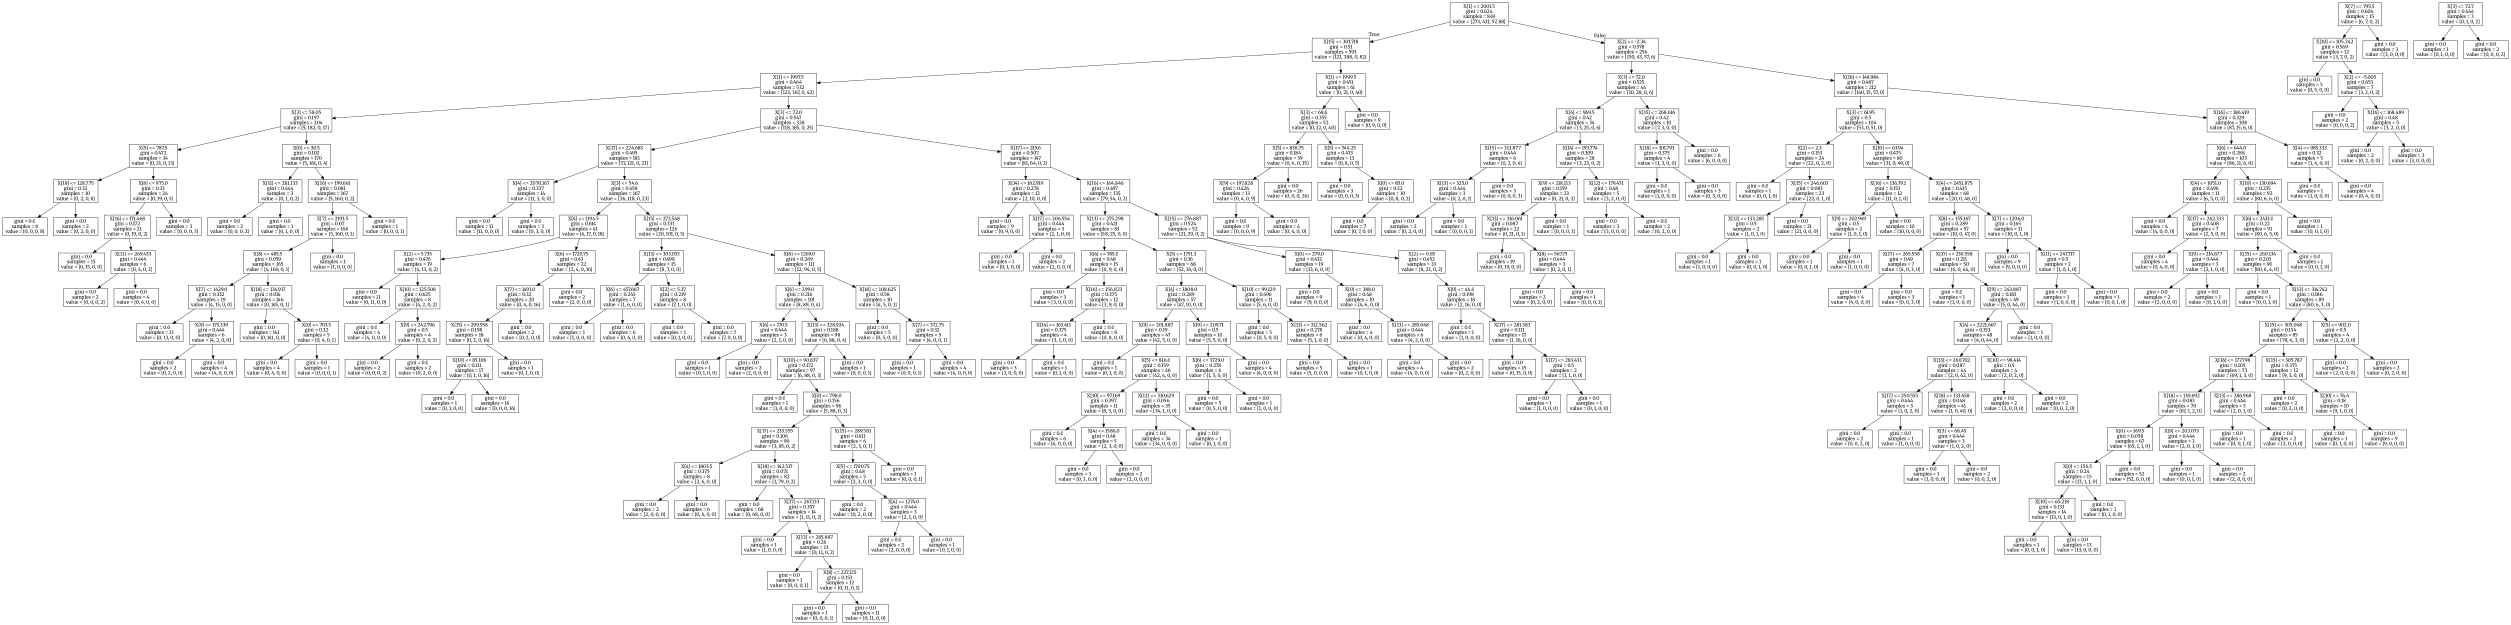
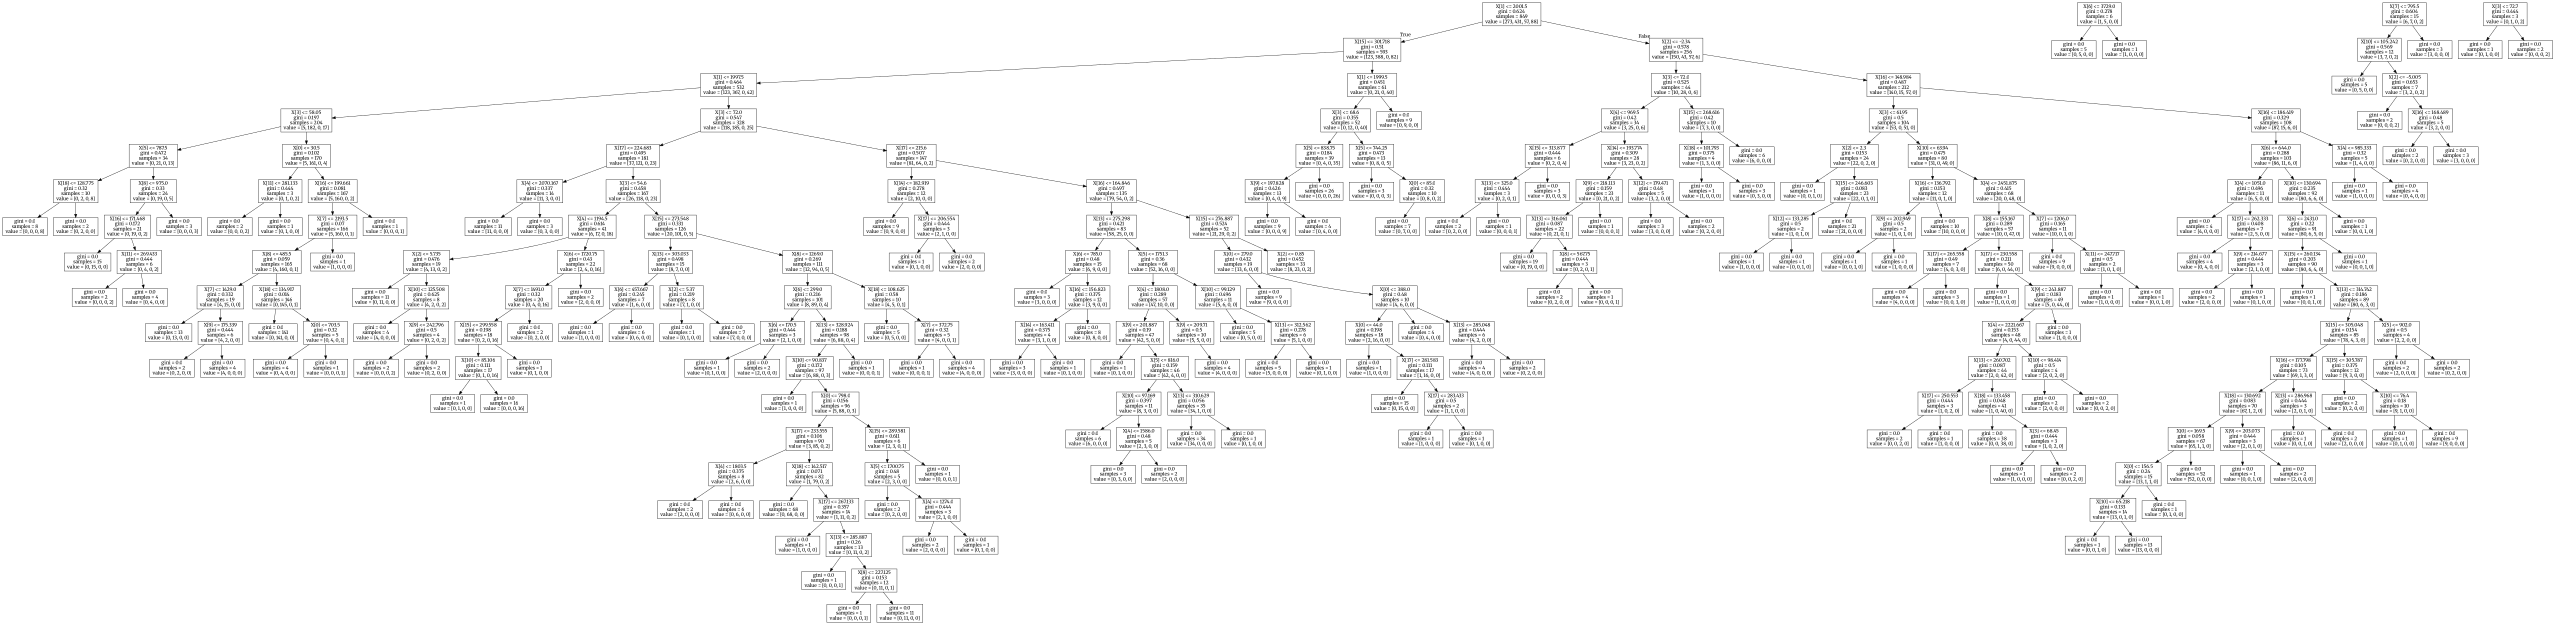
(1440, 279) -> (1383, 314)
(1208, 349) -> none
none -> (1992, 439)
